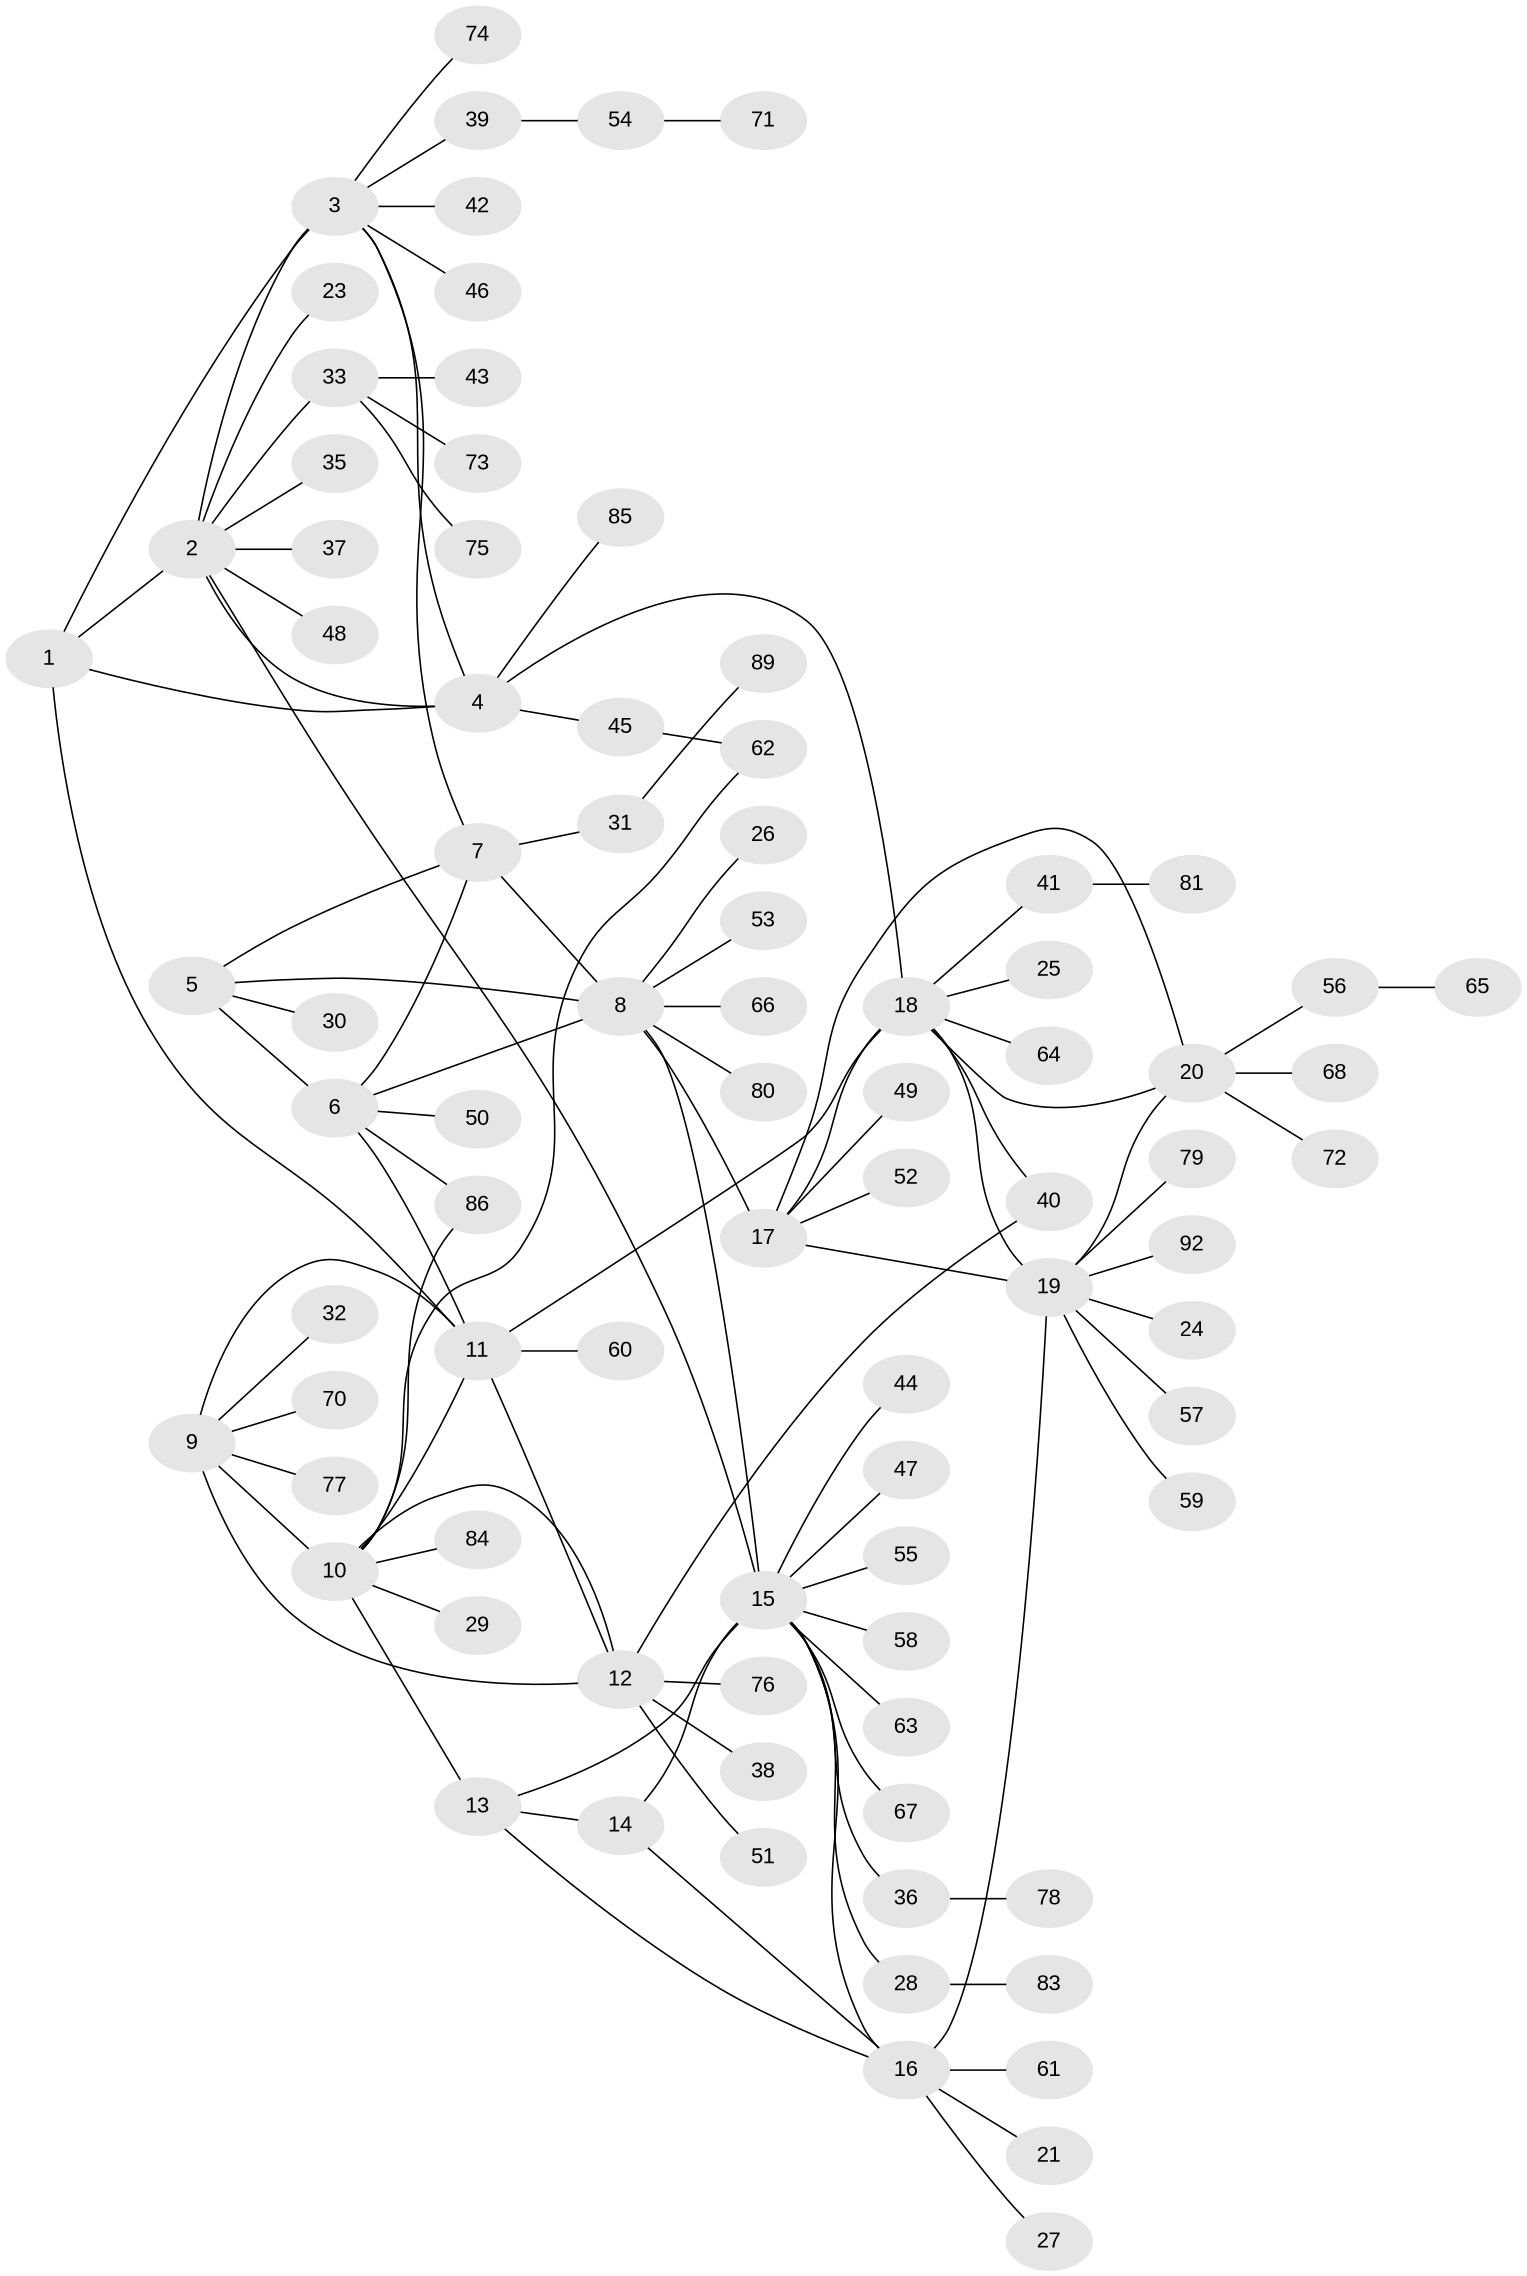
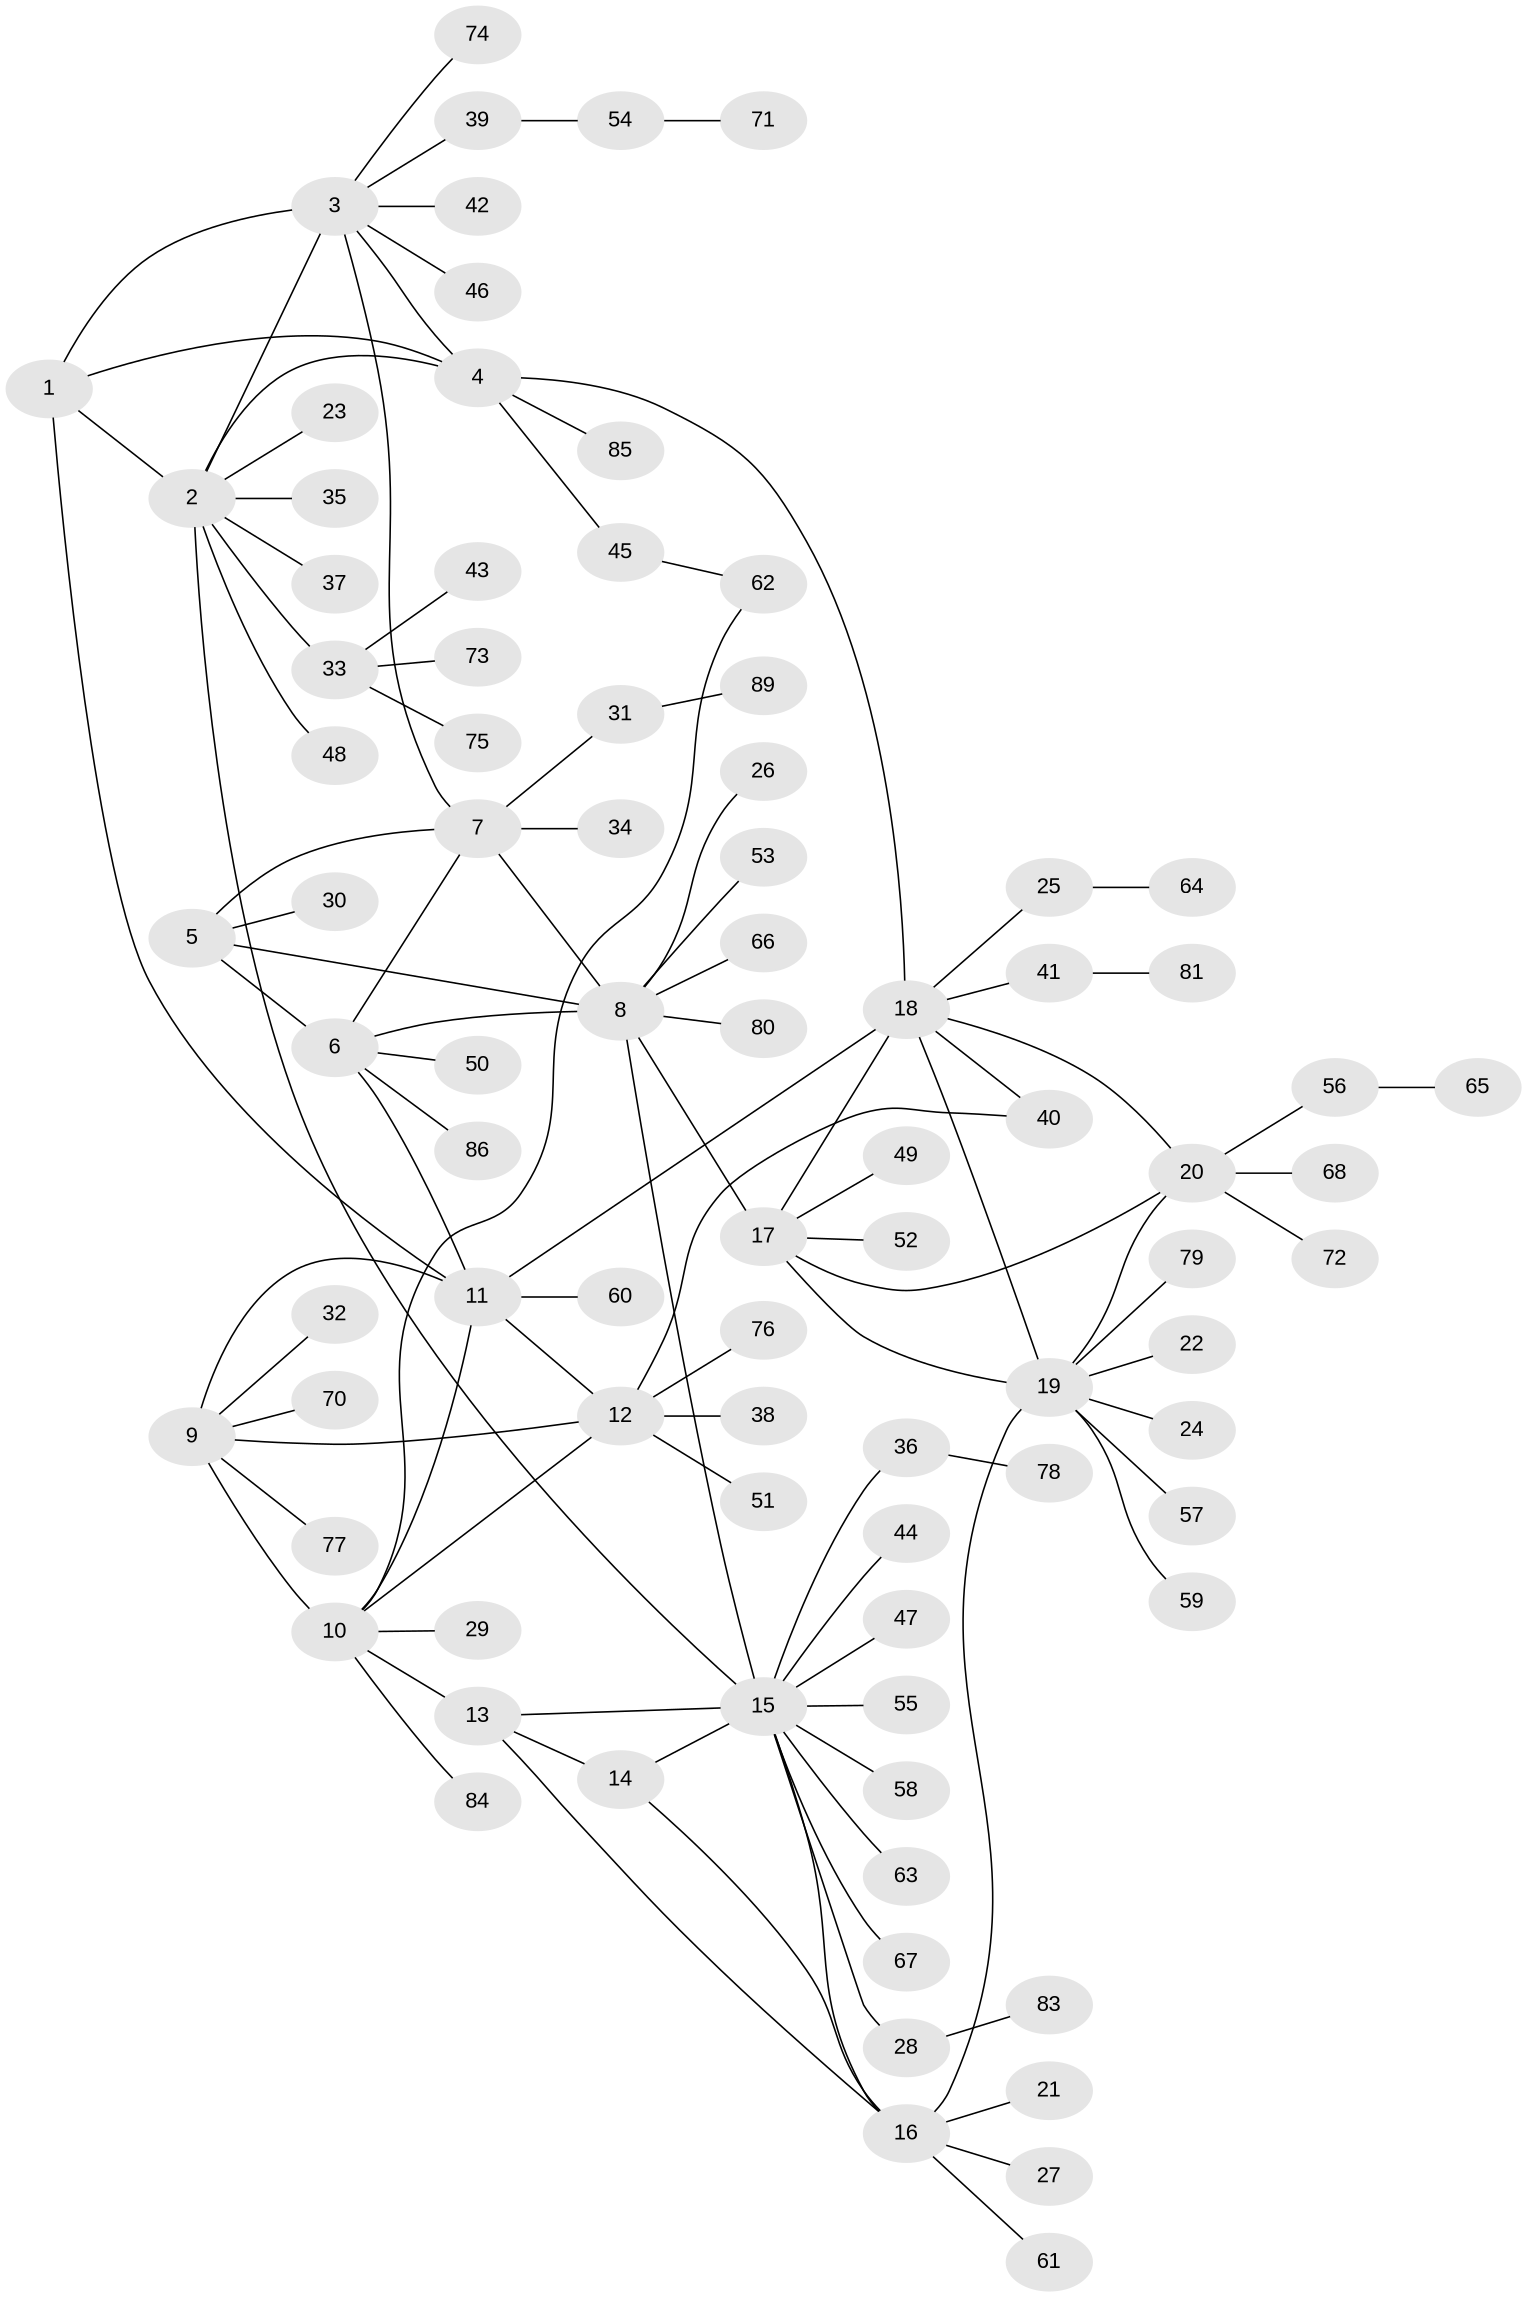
none -> (621, 829)
(978, 1031) -> (1121, 887)
(1192, 1245) -> (1192, 1345)
(414, 1322) -> none
